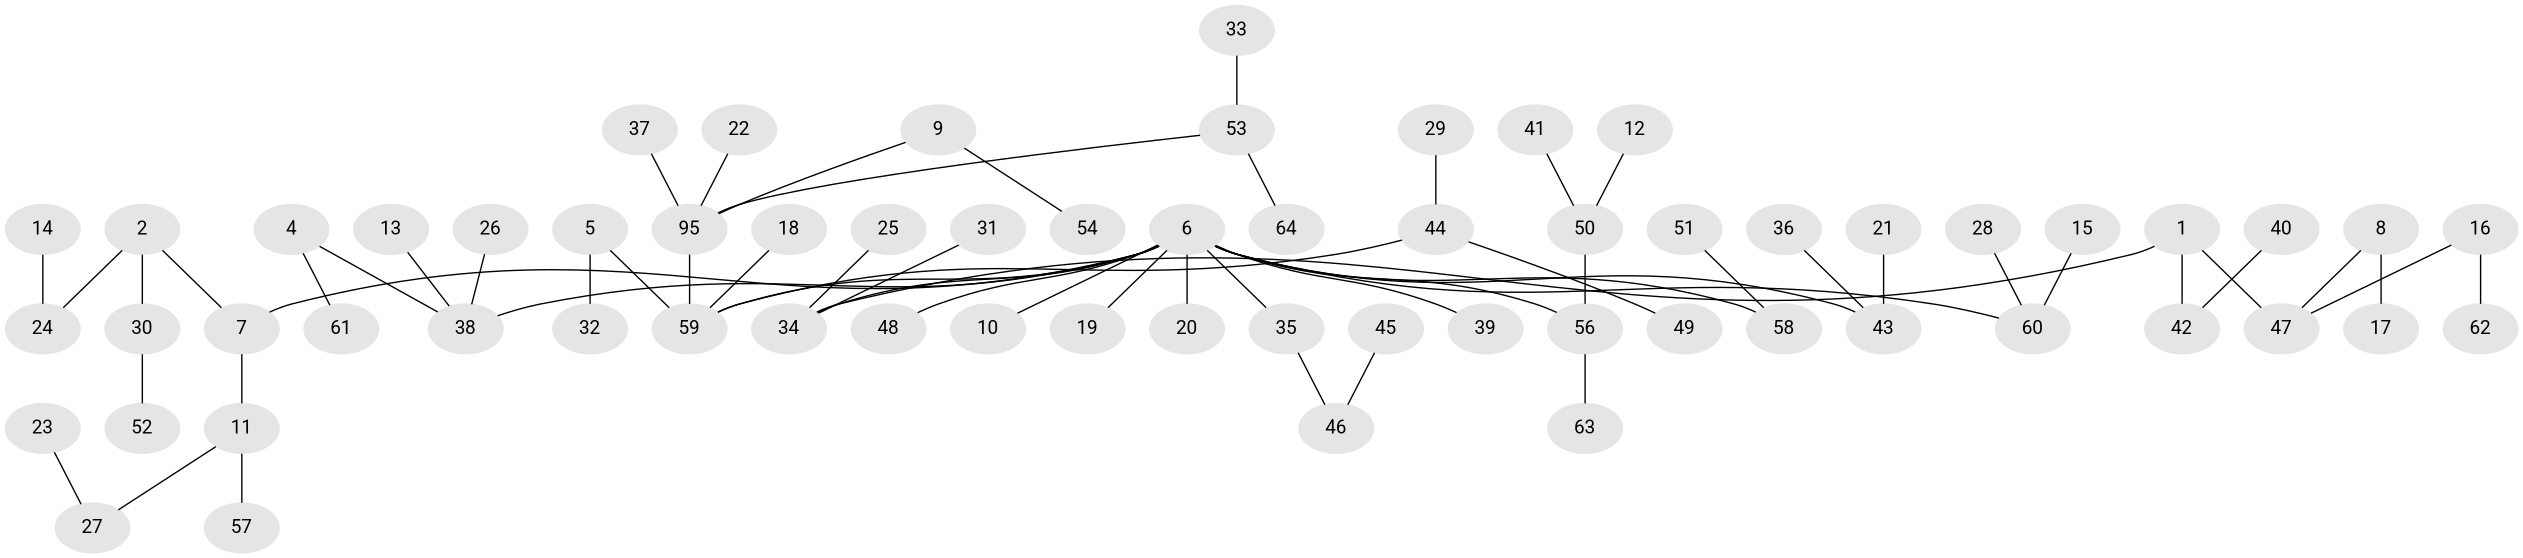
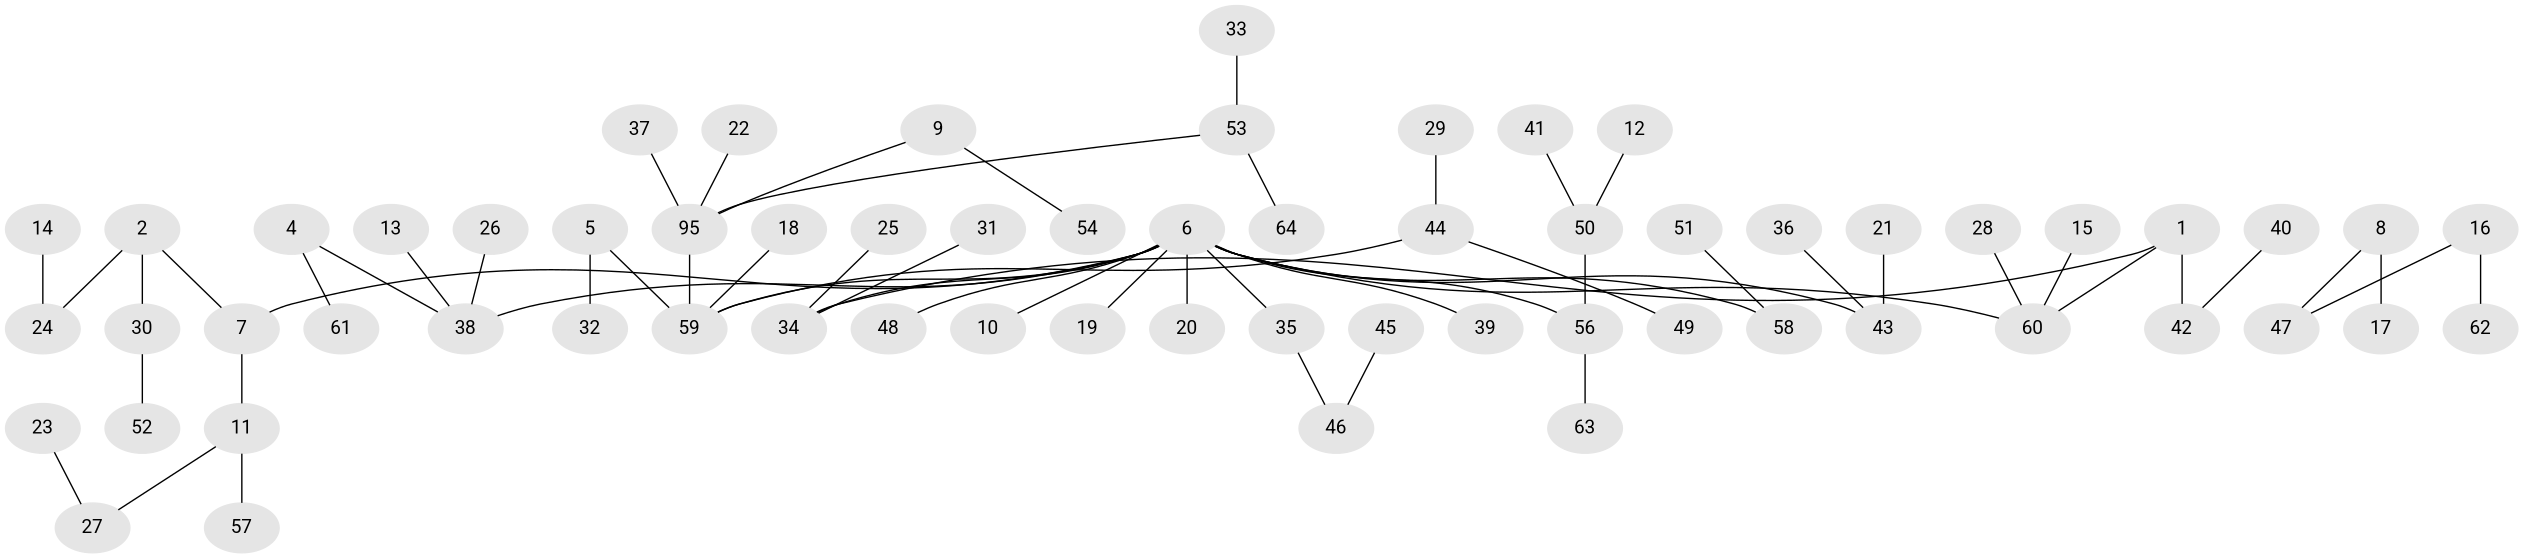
(2226, 273) -> (2107, 279)
